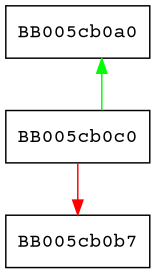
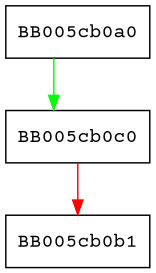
(102, 92) -> (54, 77)
(78, 241) -> (78, 241)
